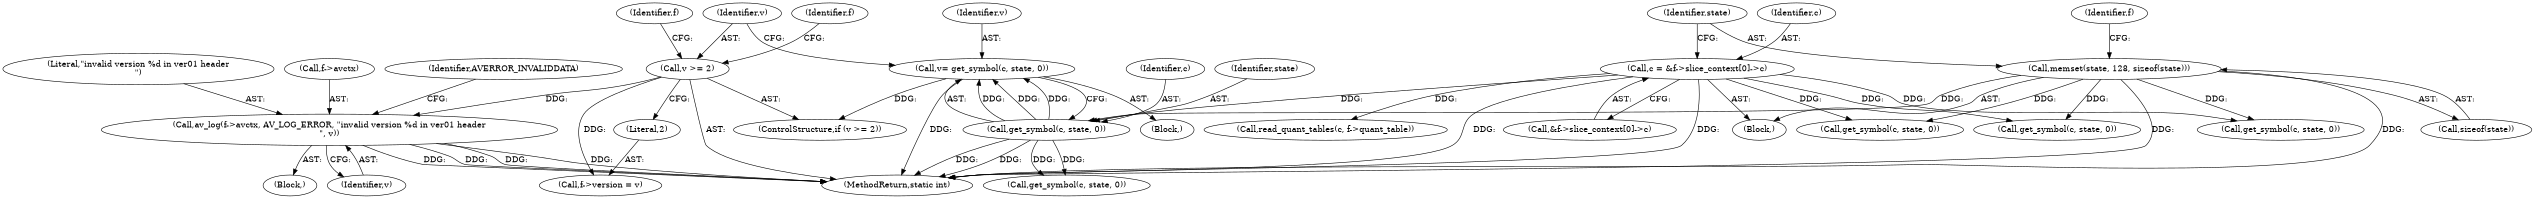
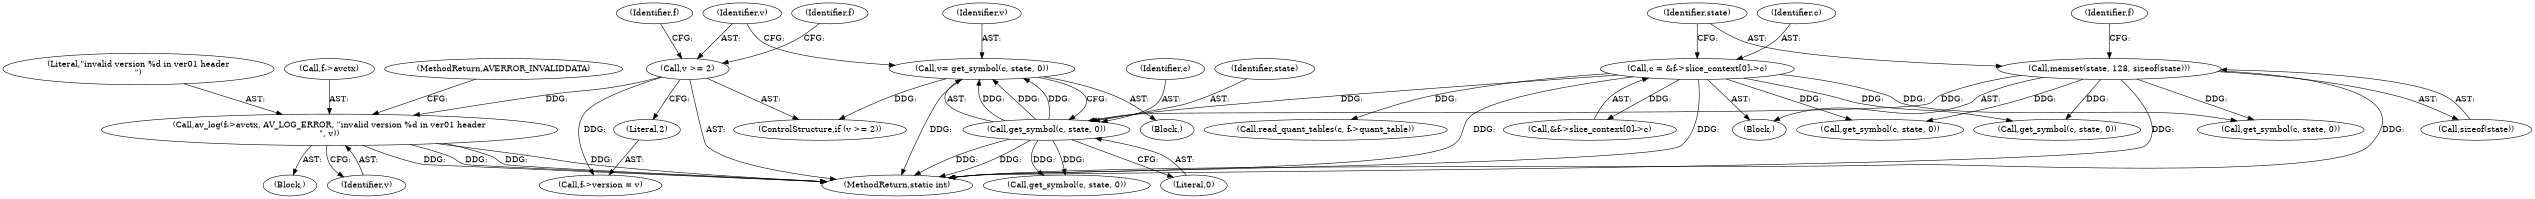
(504, 69) -> (504, 69)
(1662, 99) -> (1662, 99)
none -> (1194, 185)
